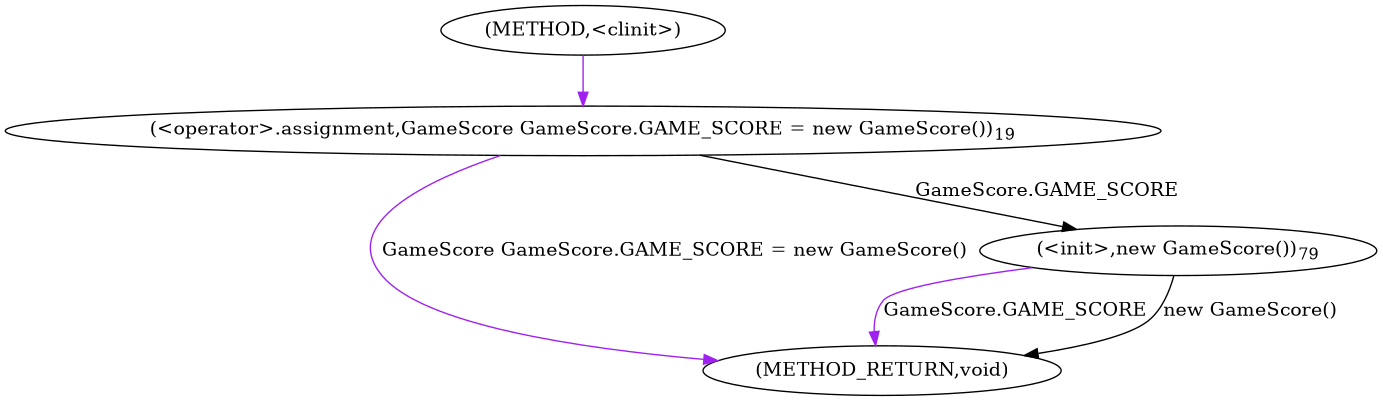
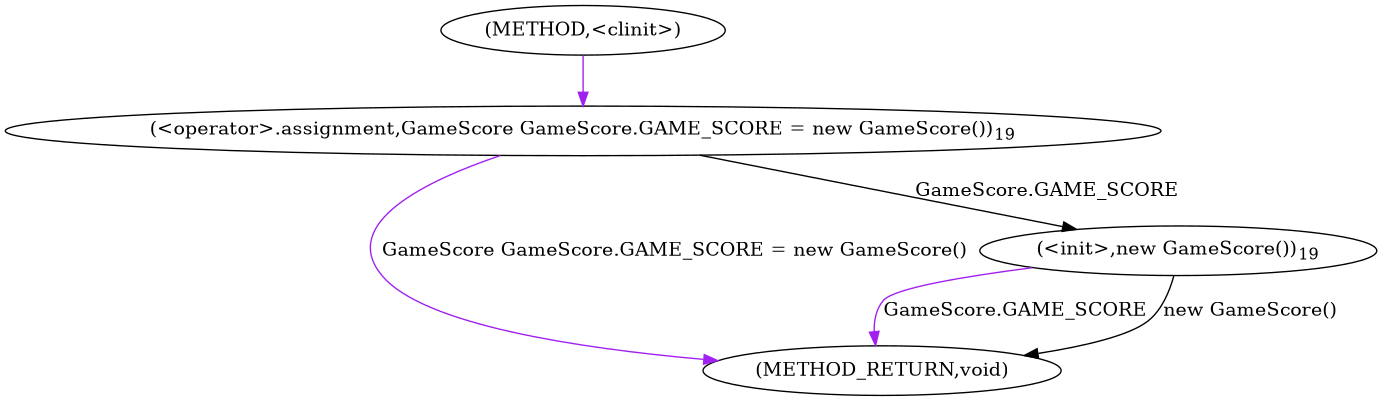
(1309, 249) -> (1309, 249)
